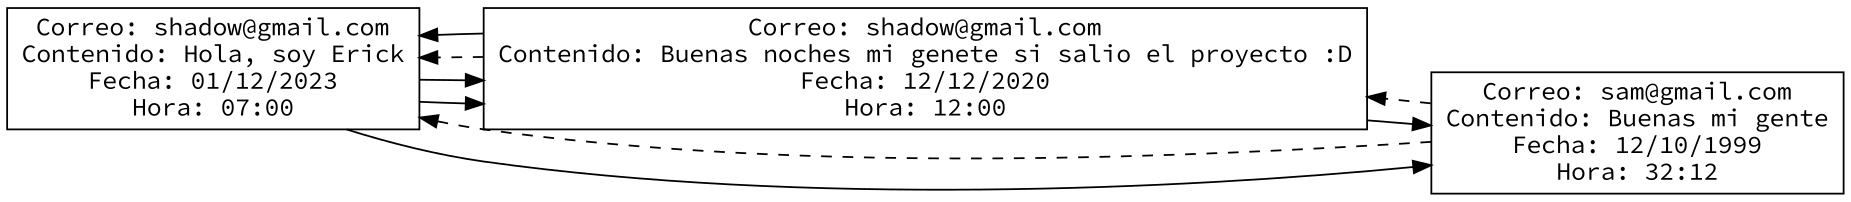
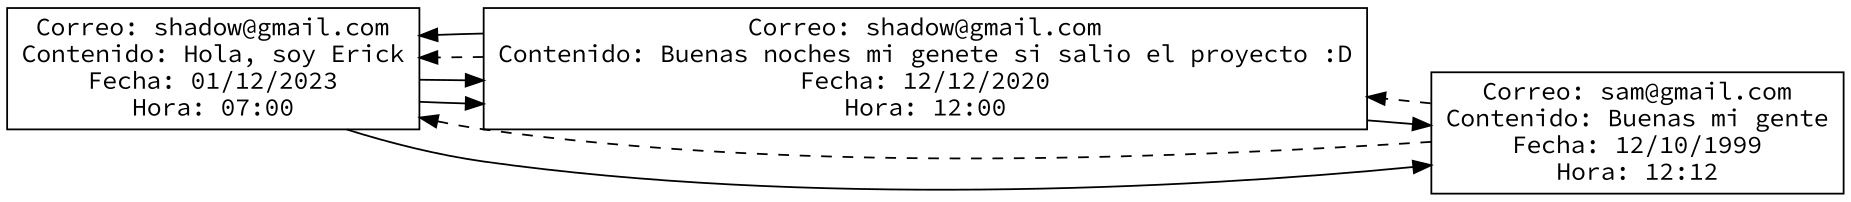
(1637, 172) -> (1637, 172)
